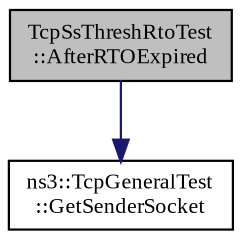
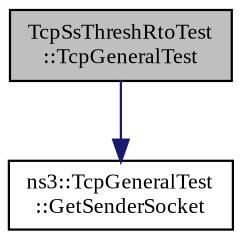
(121, 45) -> (121, 45)
